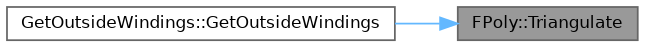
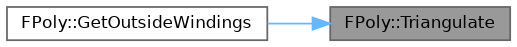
(201, 24) -> (137, 24)
